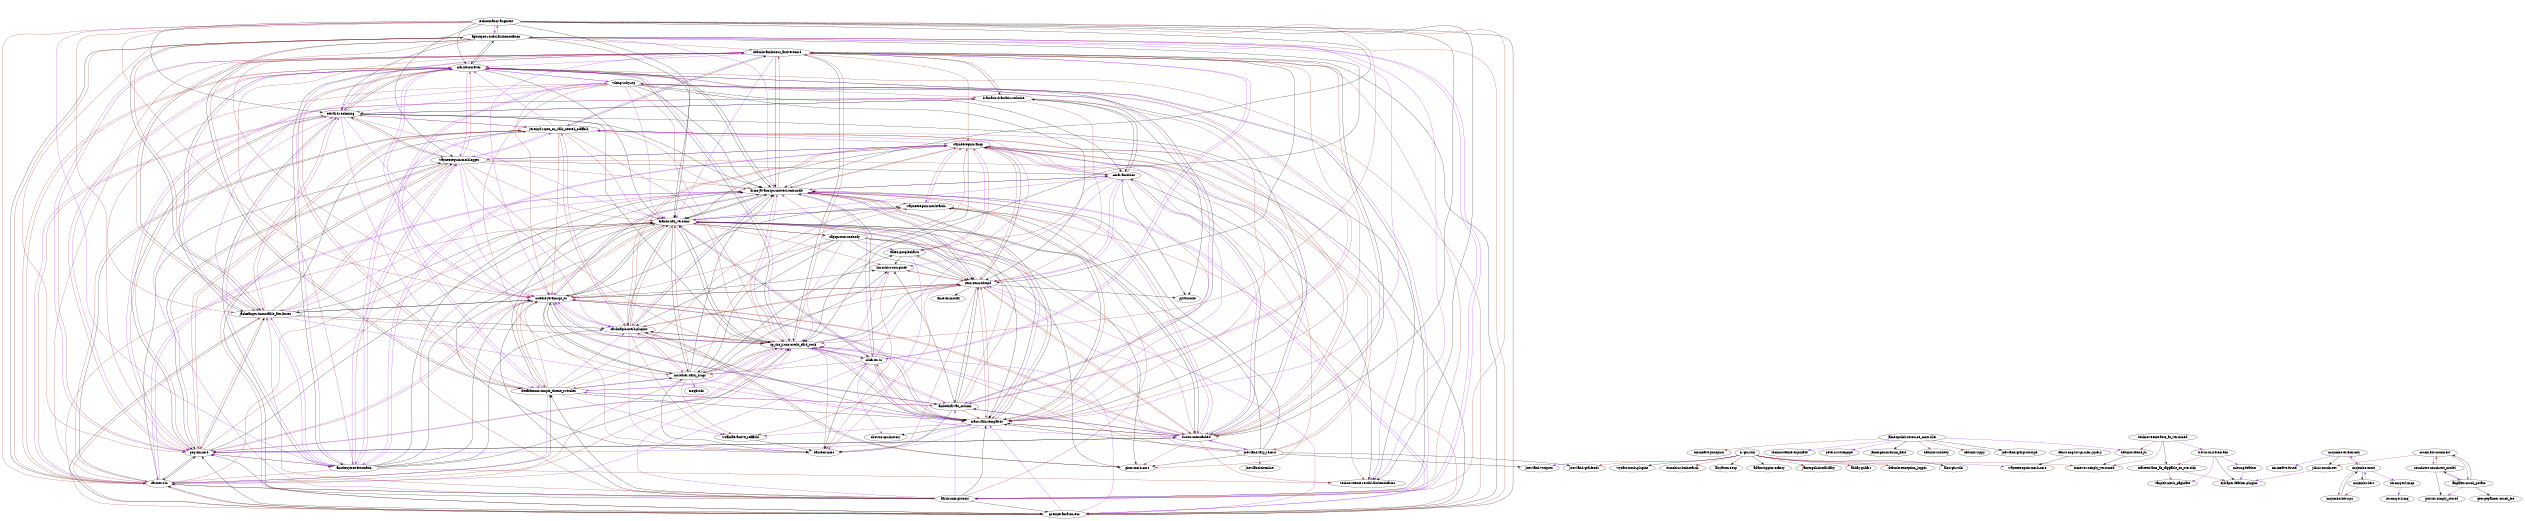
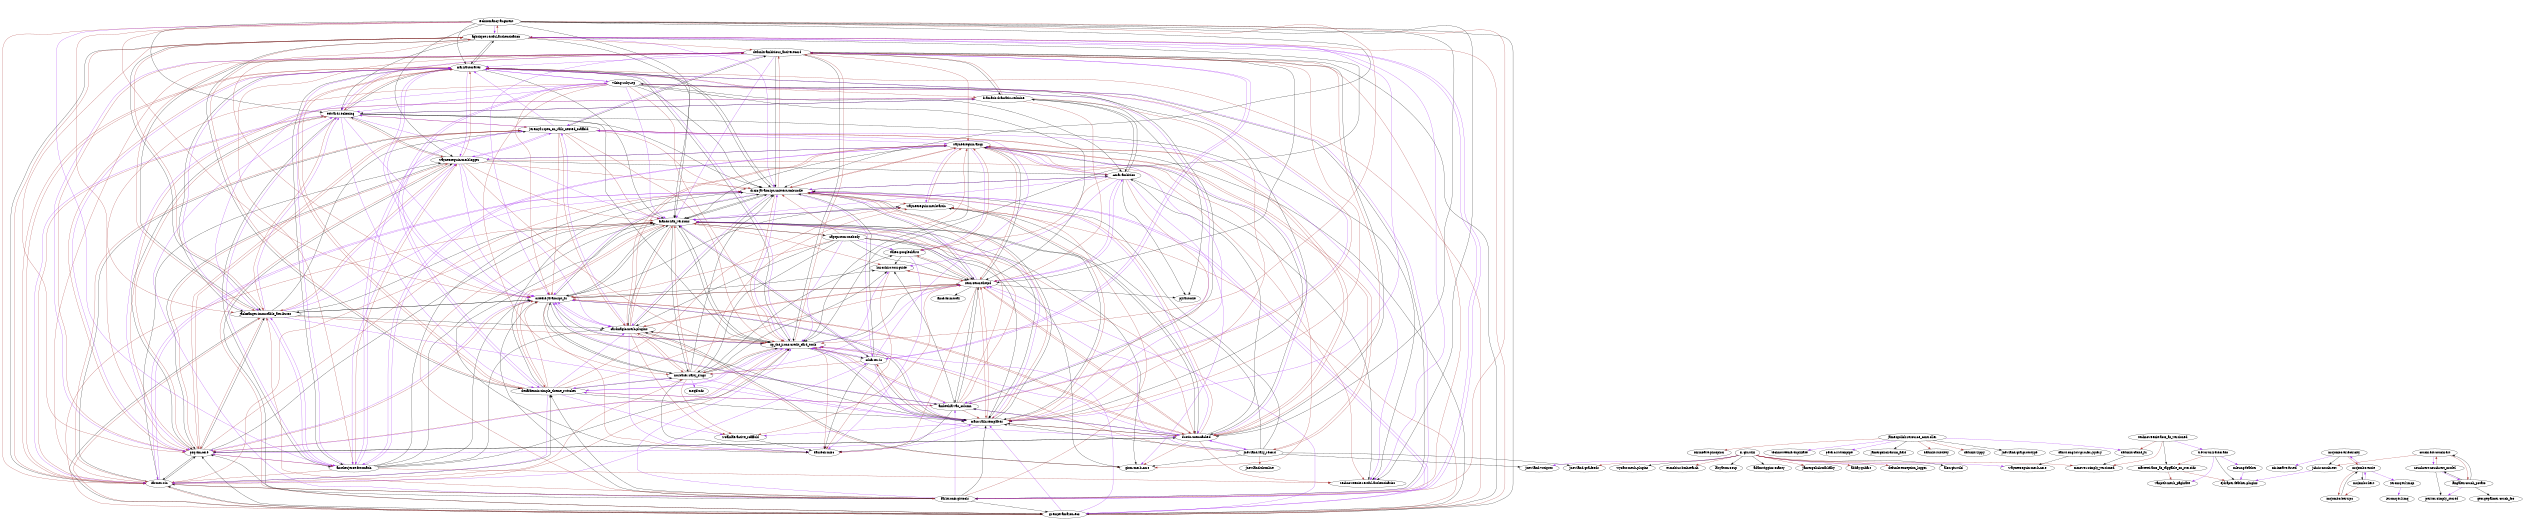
(1254, 285) -> (1223, 315)
(658, 351) -> (658, 351)
(886, 437) -> none
